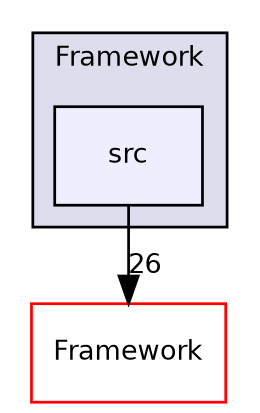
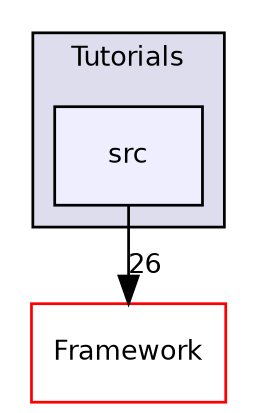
(130, 59) -> (129, 59)
